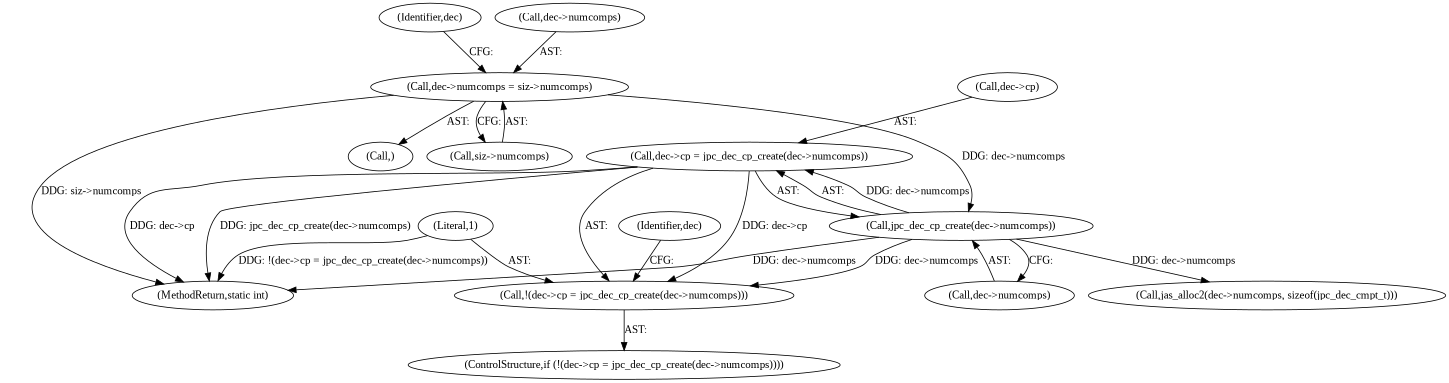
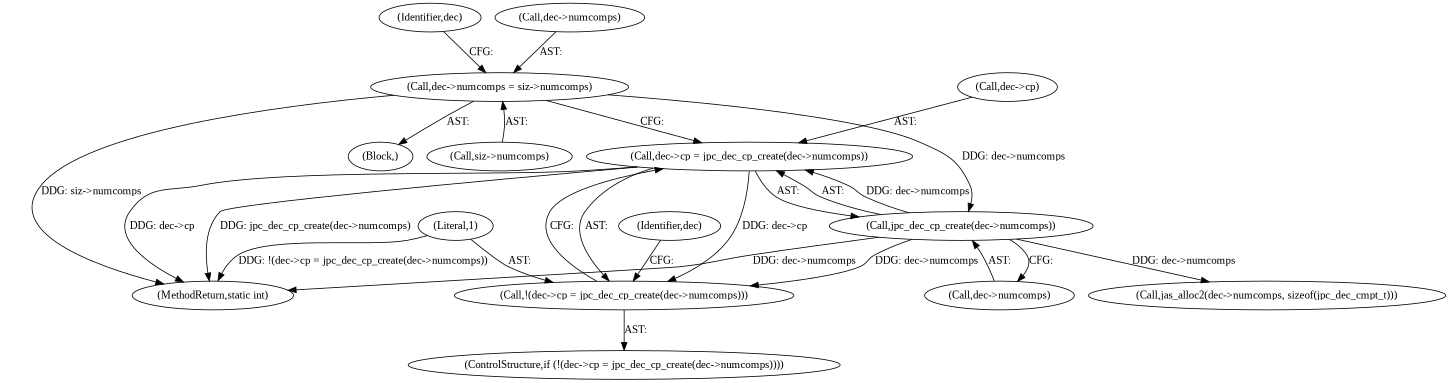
(477, 118) -> (620, 121)
(381, 157) -> (381, 157)
none -> (557, 204)
